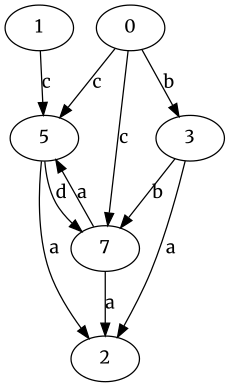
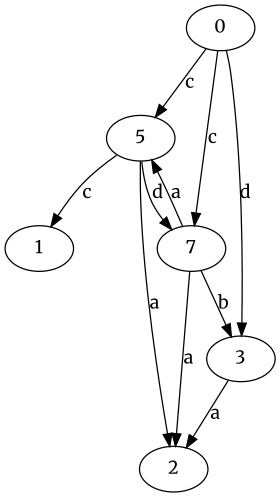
(42, 77) -> (84, 182)
(169, 83) -> (245, 193)
(152, 188) -> (214, 298)
